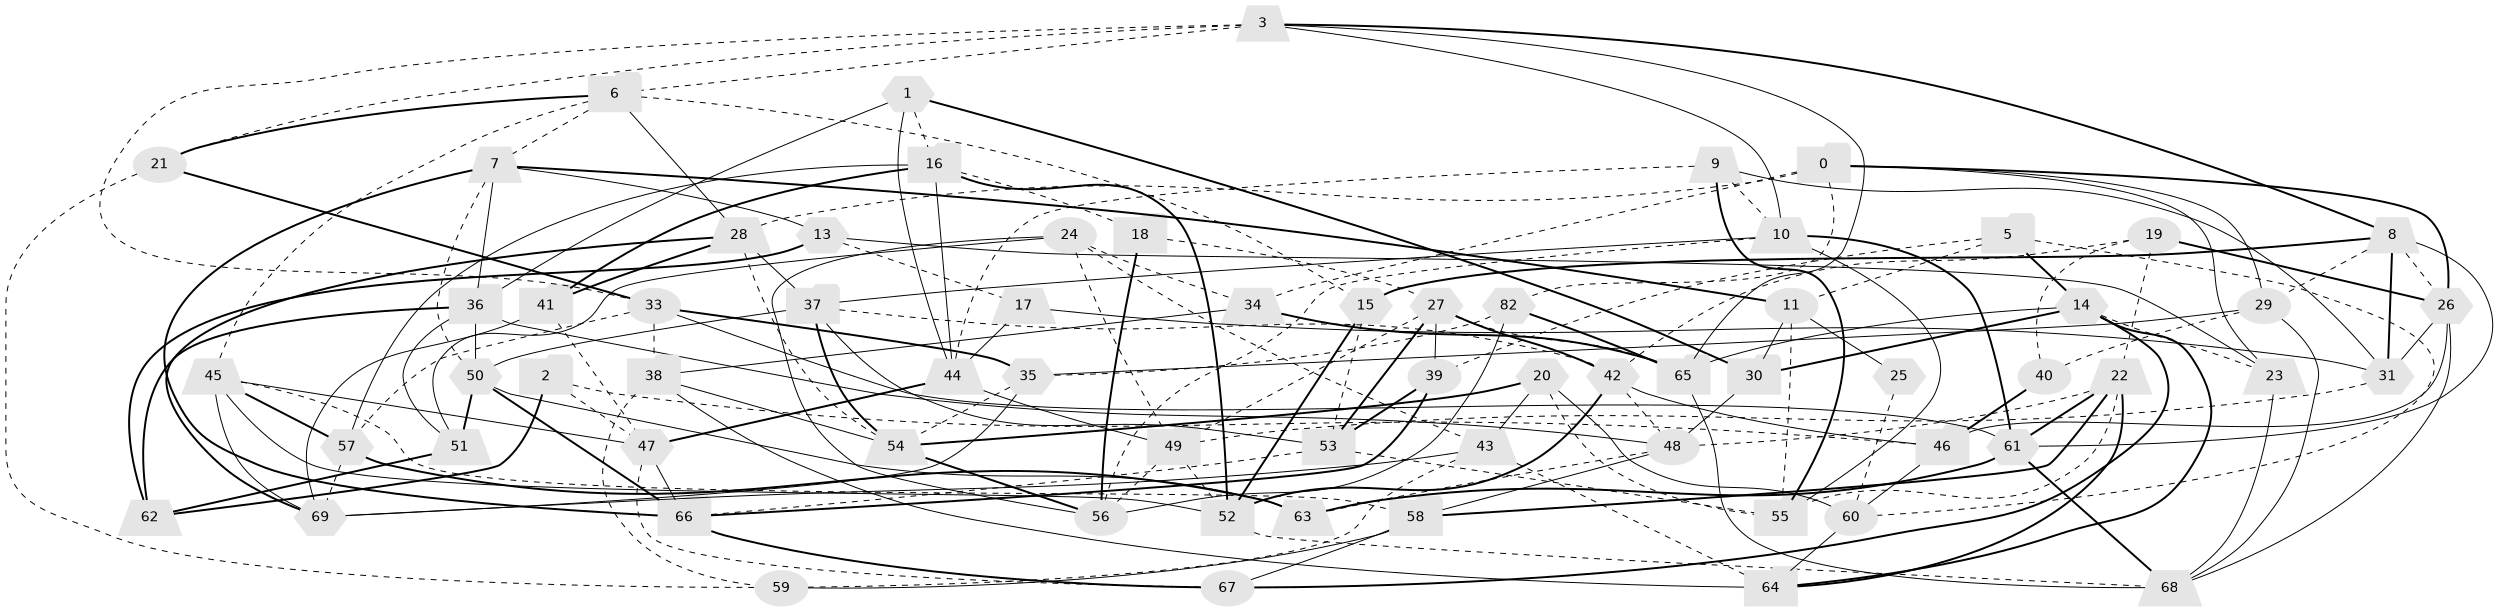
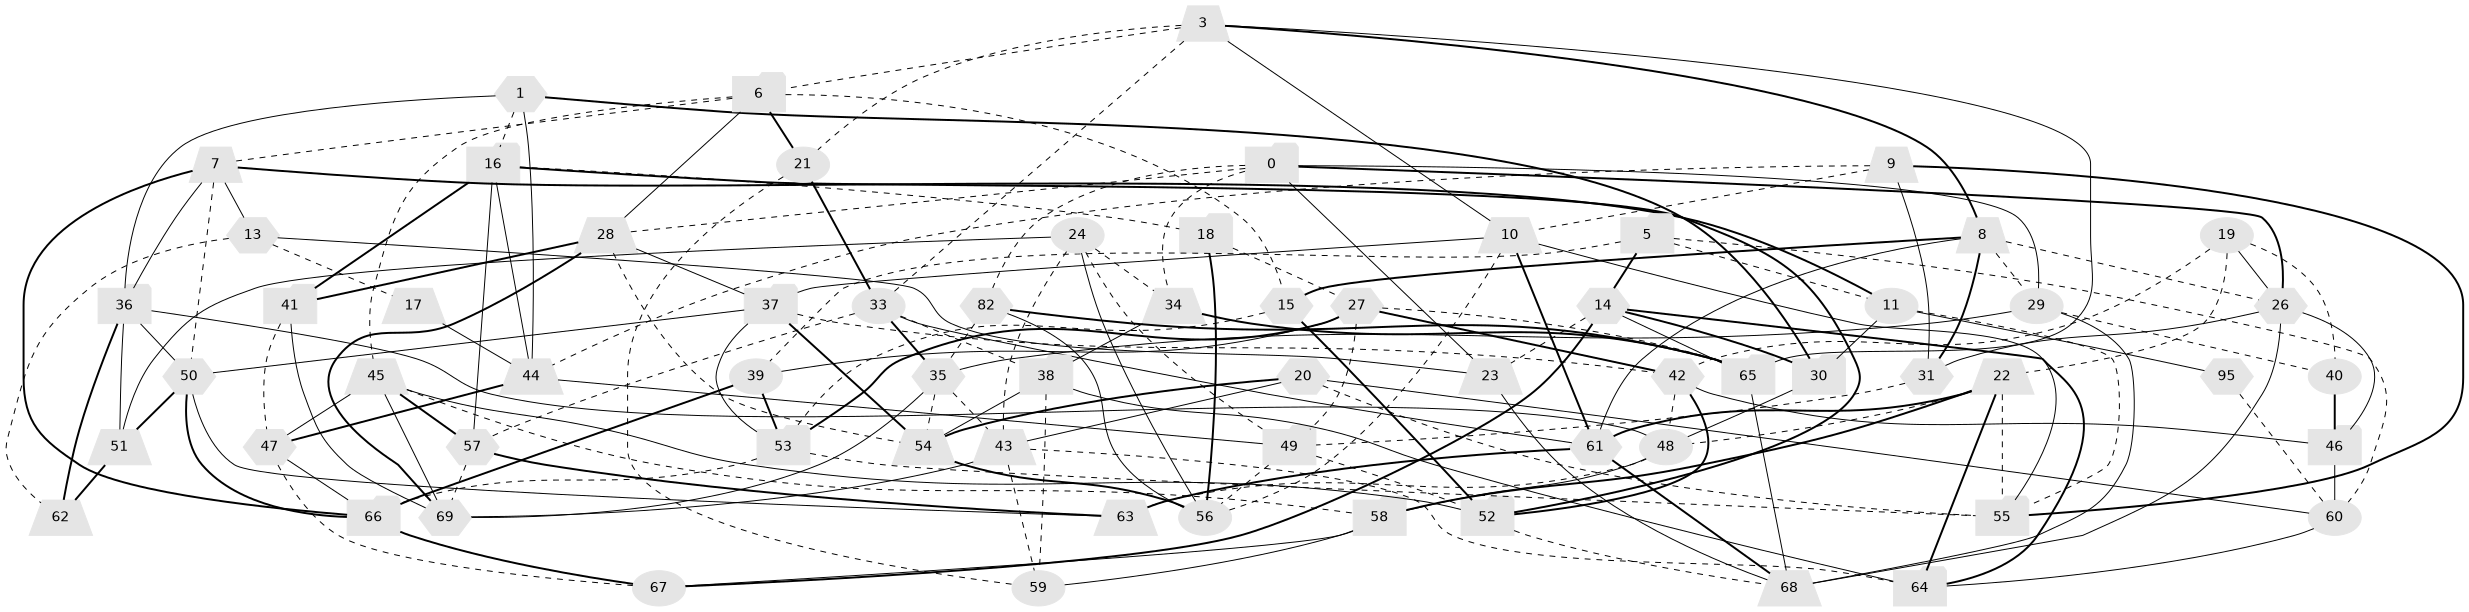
(2302, 271) -> (2253, 270)
(397, 284) -> (53, 324)
(1742, 329) -> none
(546, 377) -> none
(1899, 377) -> (2227, 377)
none -> (968, 408)
